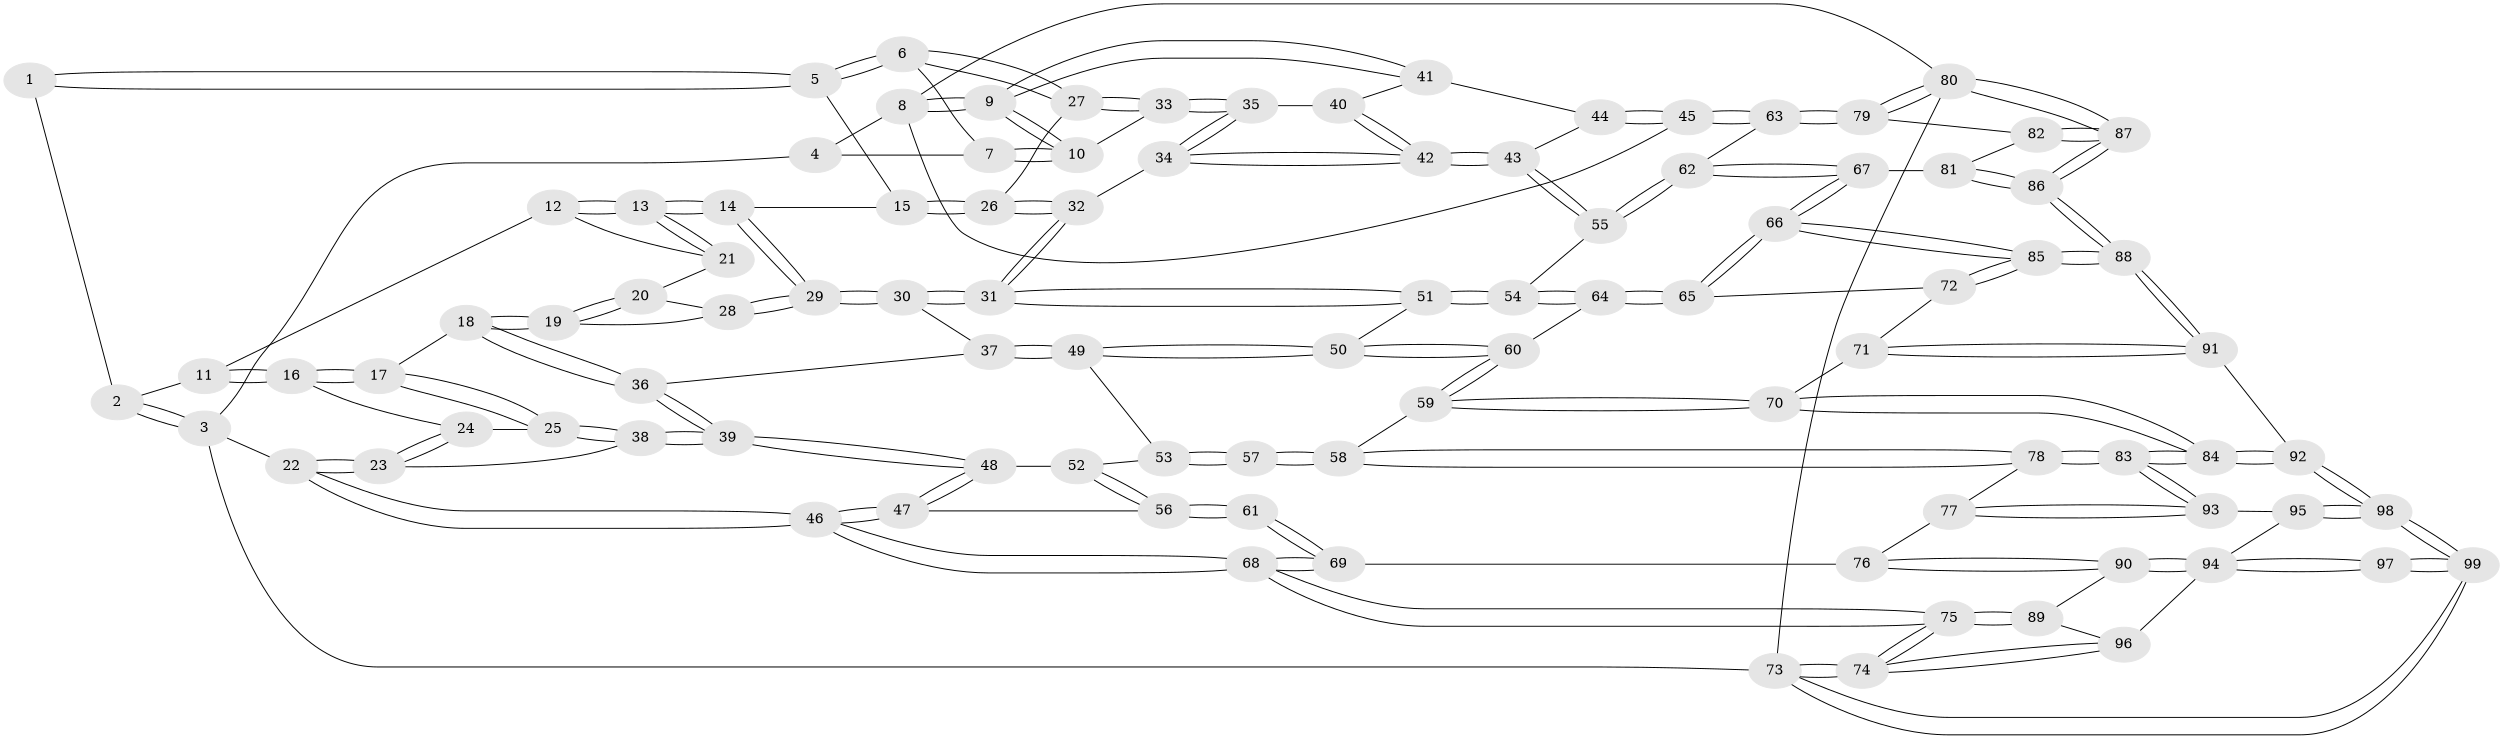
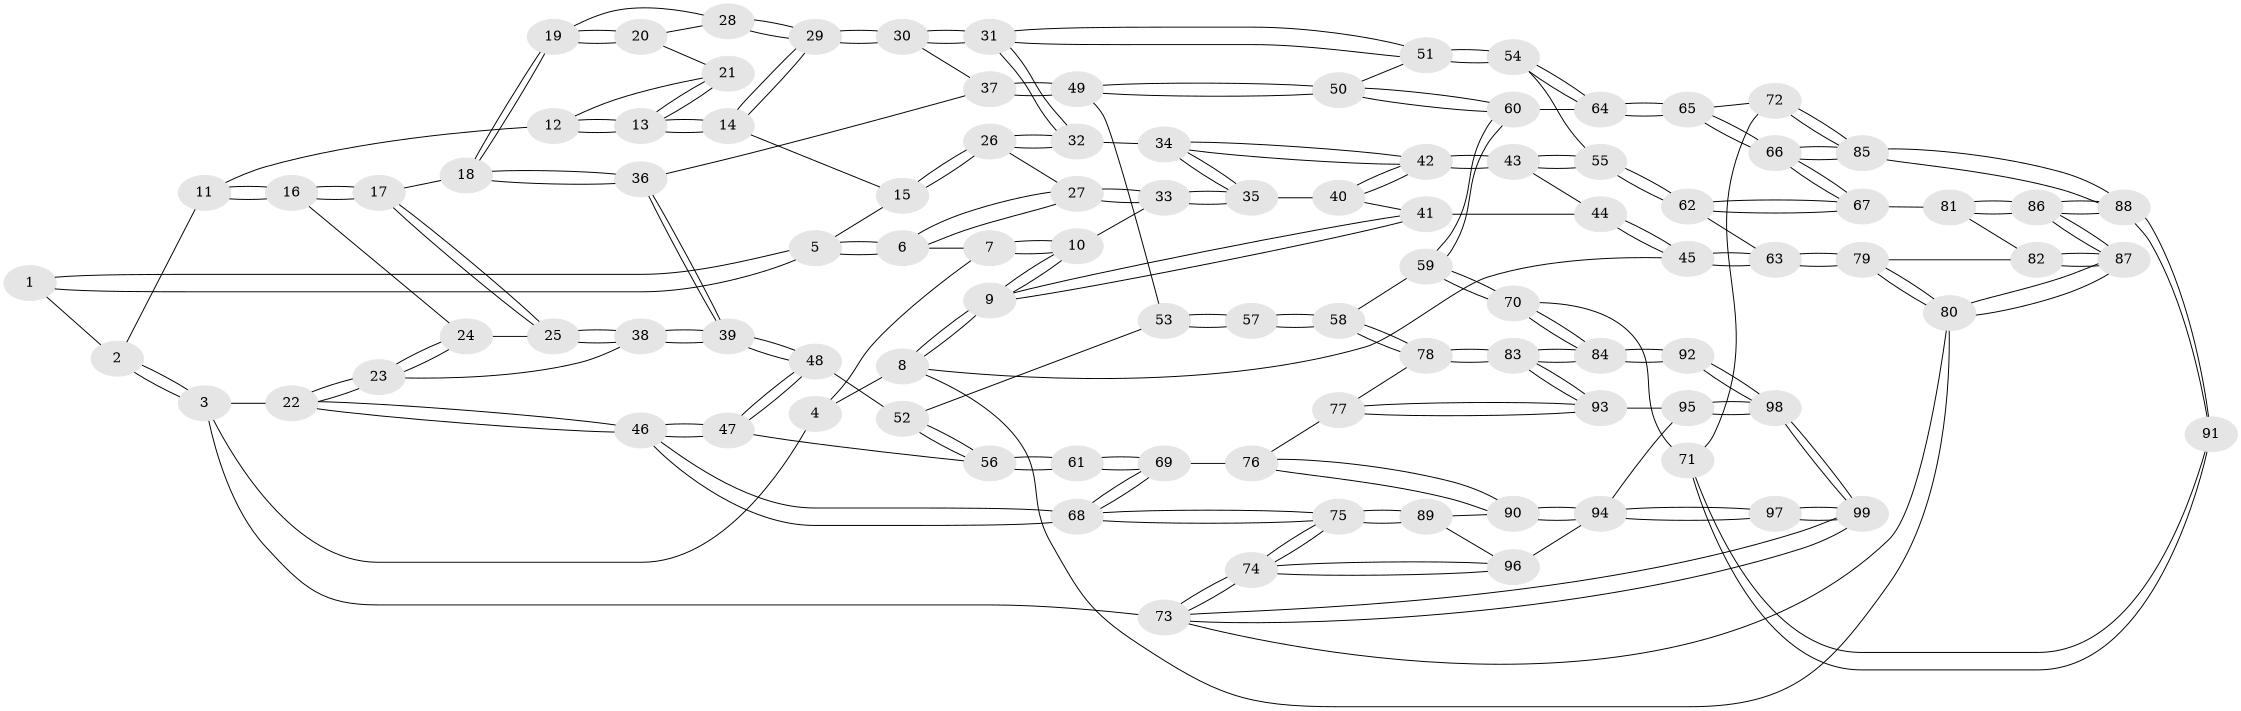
(2255, 404) -> none
